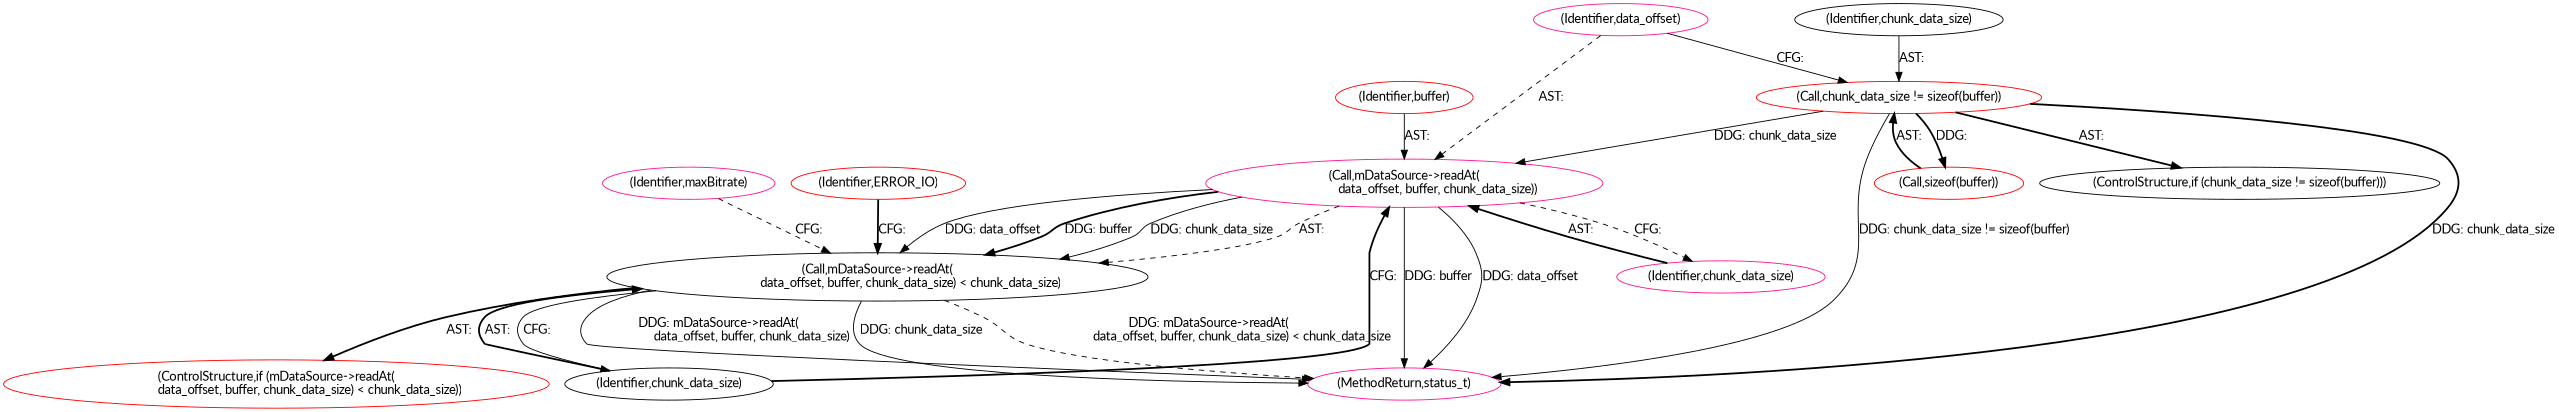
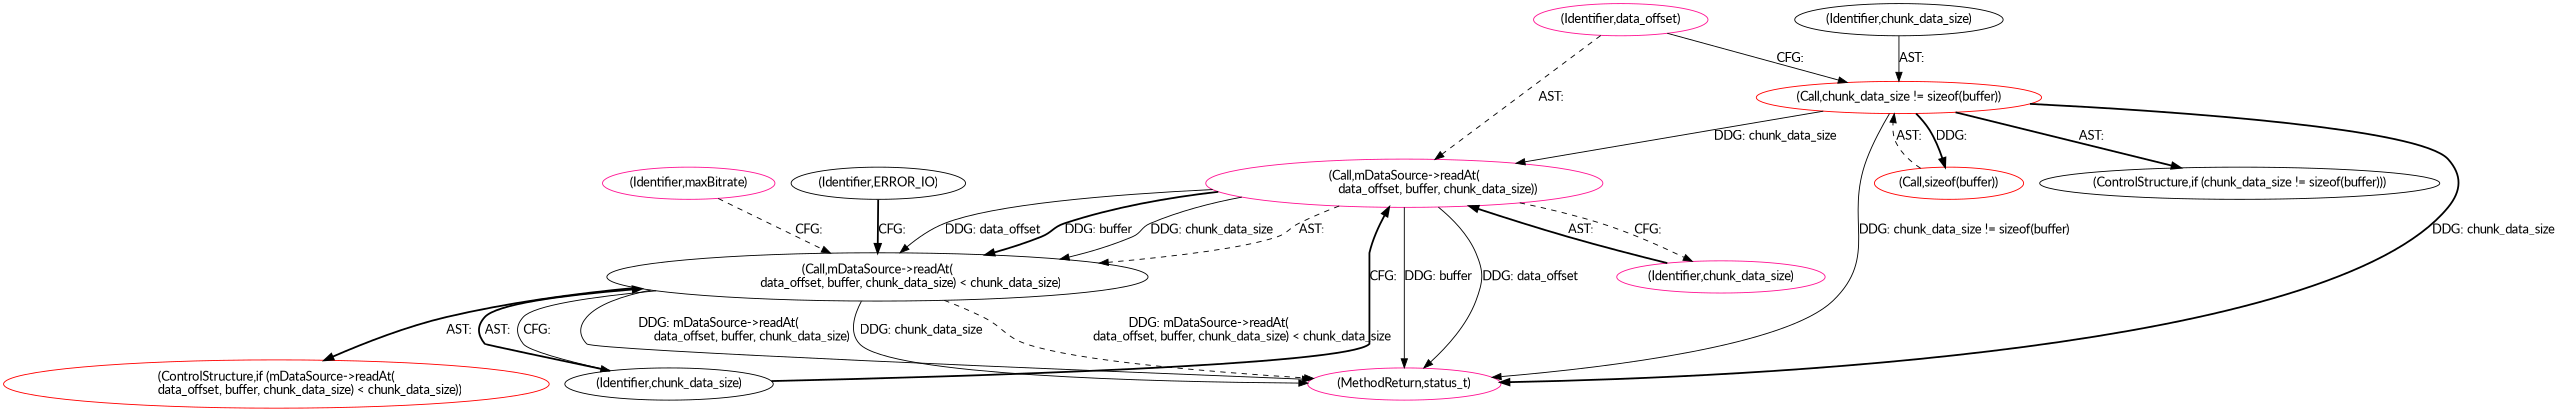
(1404, 97) -> none
(1900, 149) -> (1900, 149)
(878, 183) -> (878, 183)
